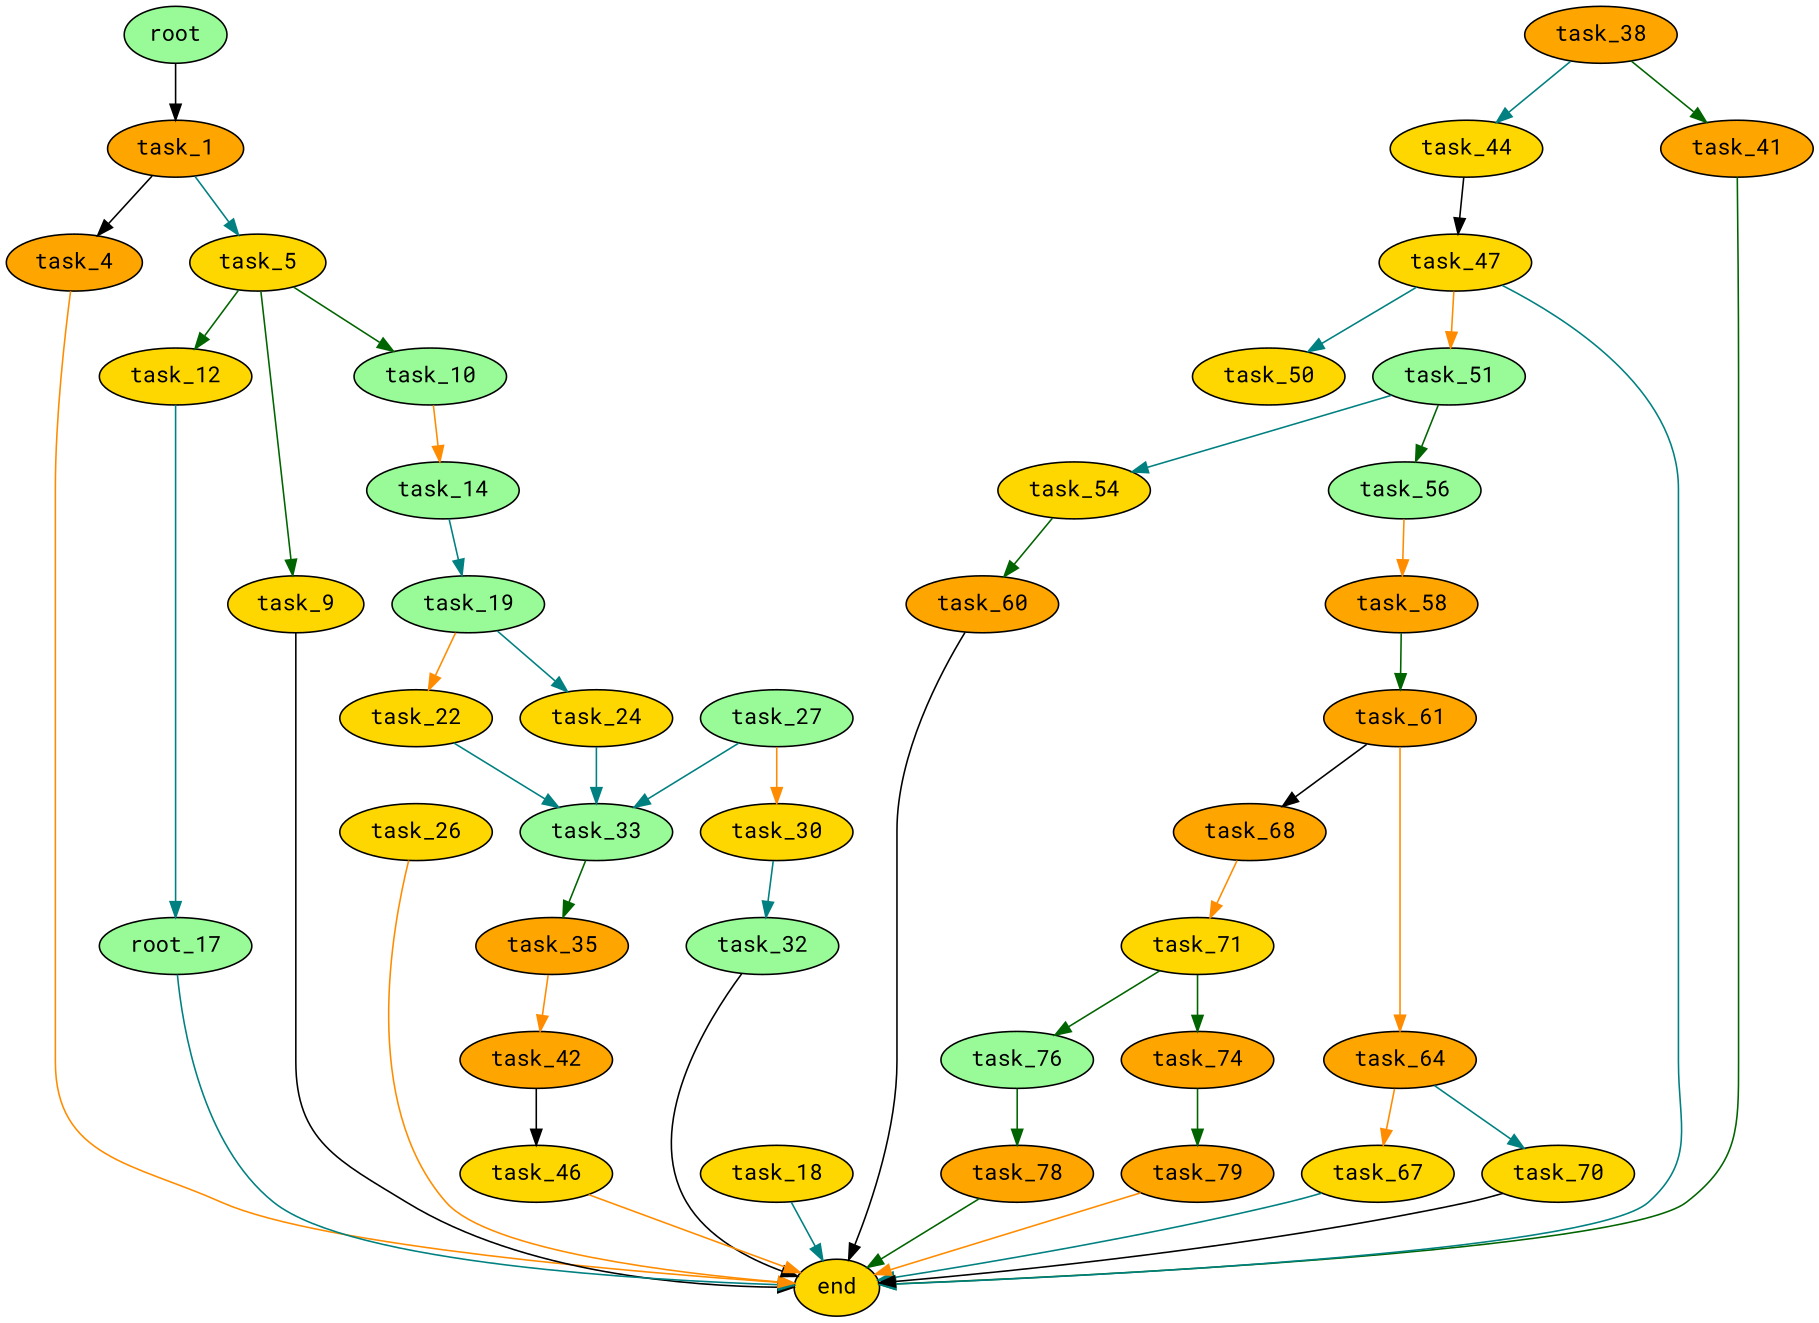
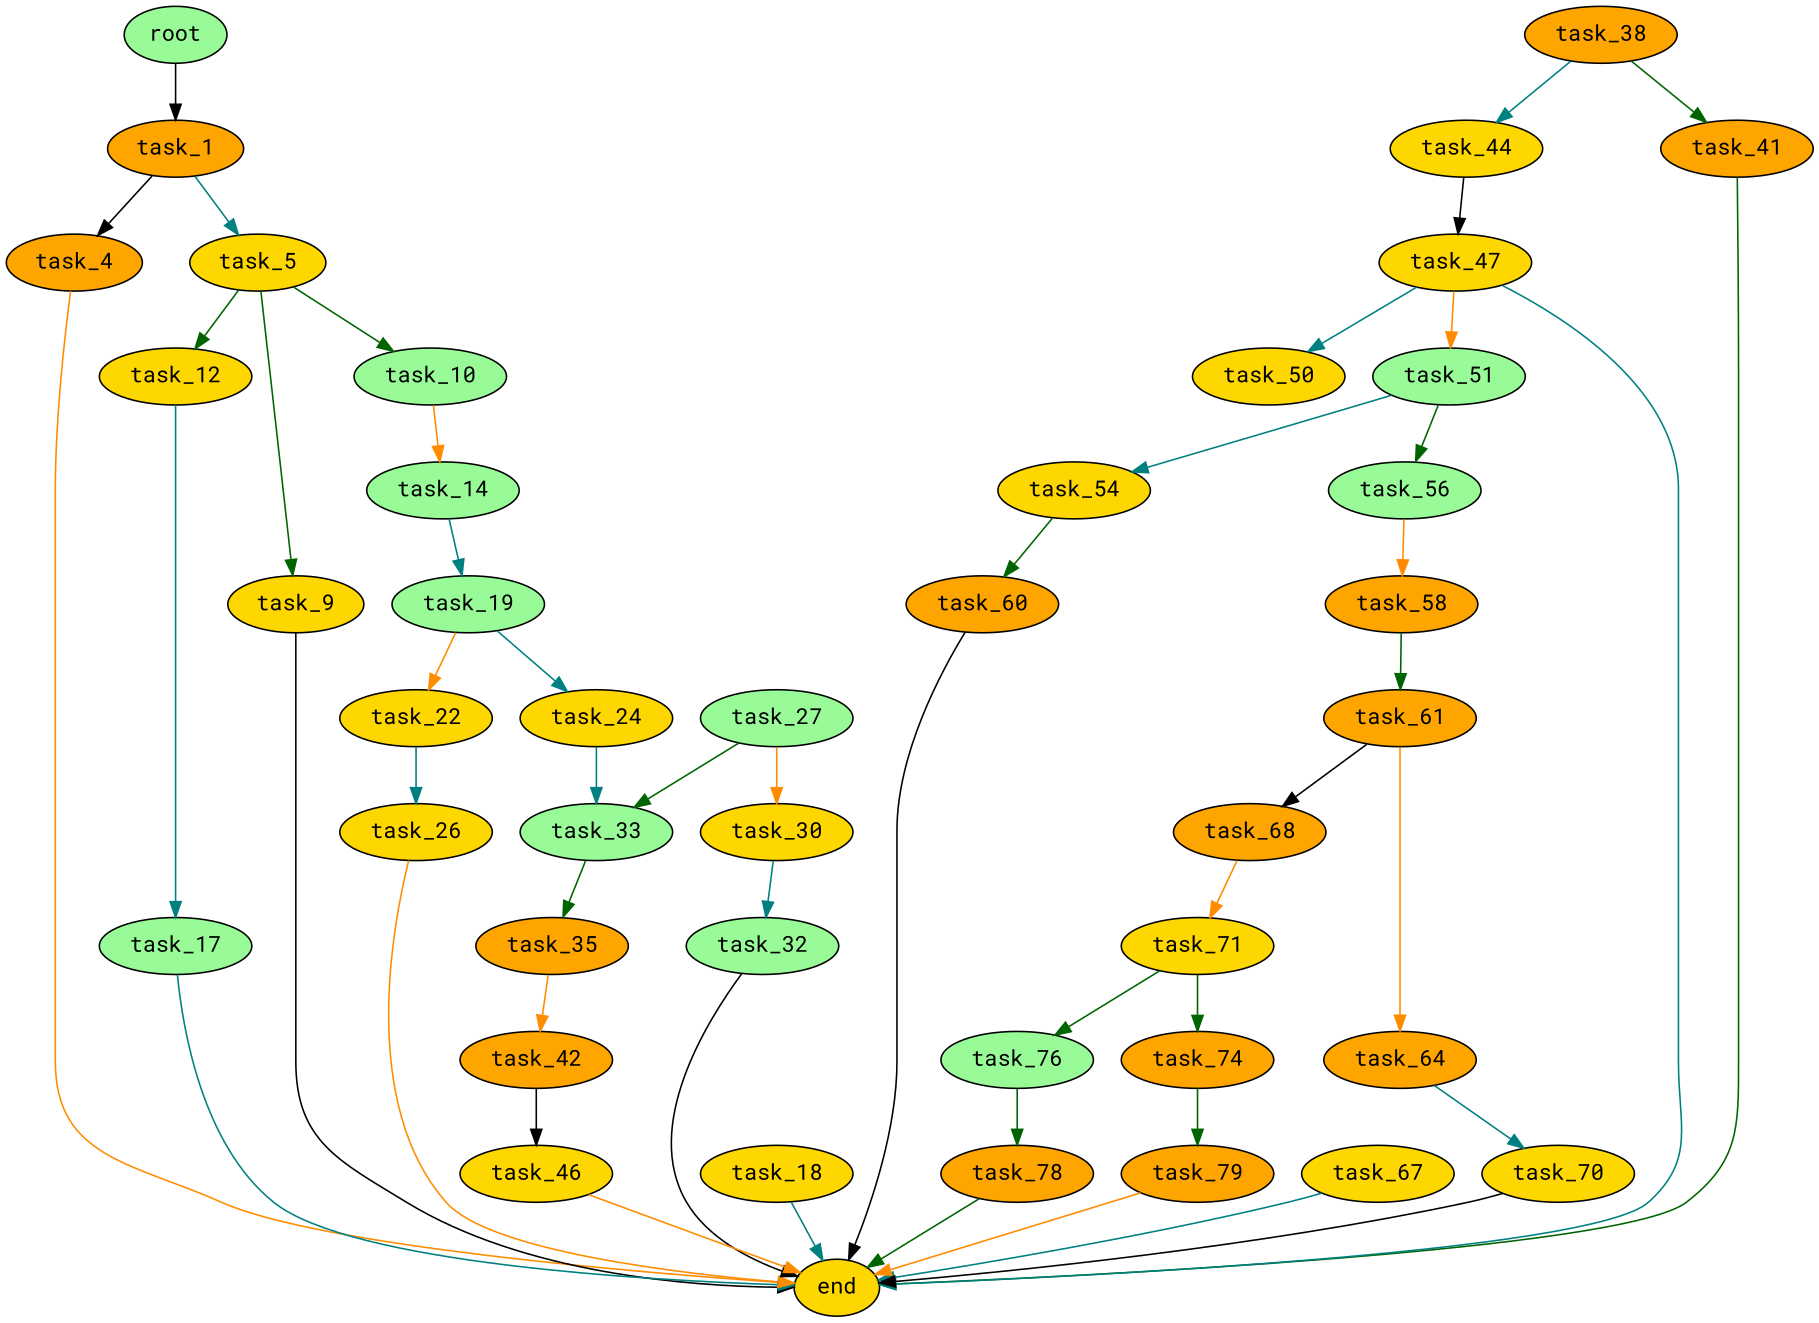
(499, 771) -> (416, 767)
(693, 771) -> (693, 771)
(176, 946) -> (176, 946)
(1390, 1109) -> none
